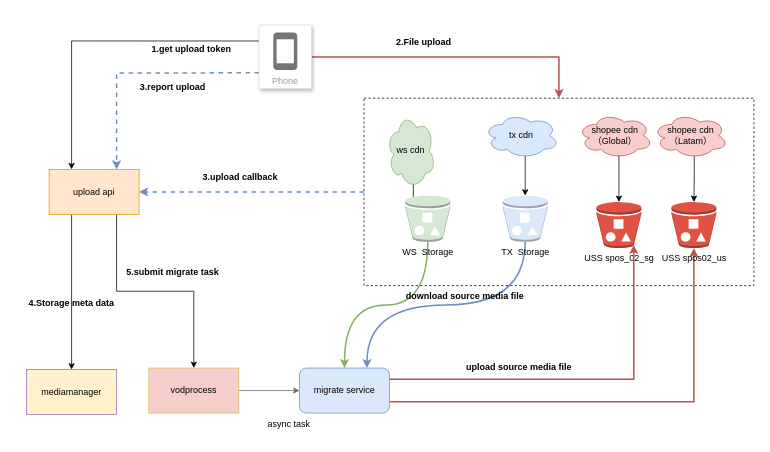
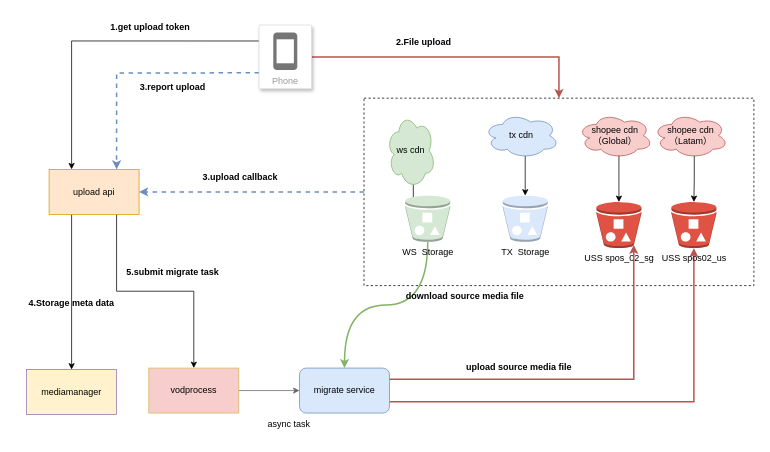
(192, 49) -> (150, 27)
(449, 305) -> none
